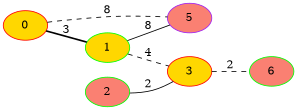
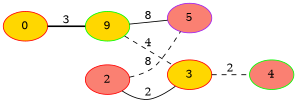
(107, 17) -> (158, 63)
(108, 48) -> (108, 26)
(272, 71) -> (272, 75)
(108, 92) -> (108, 80)
